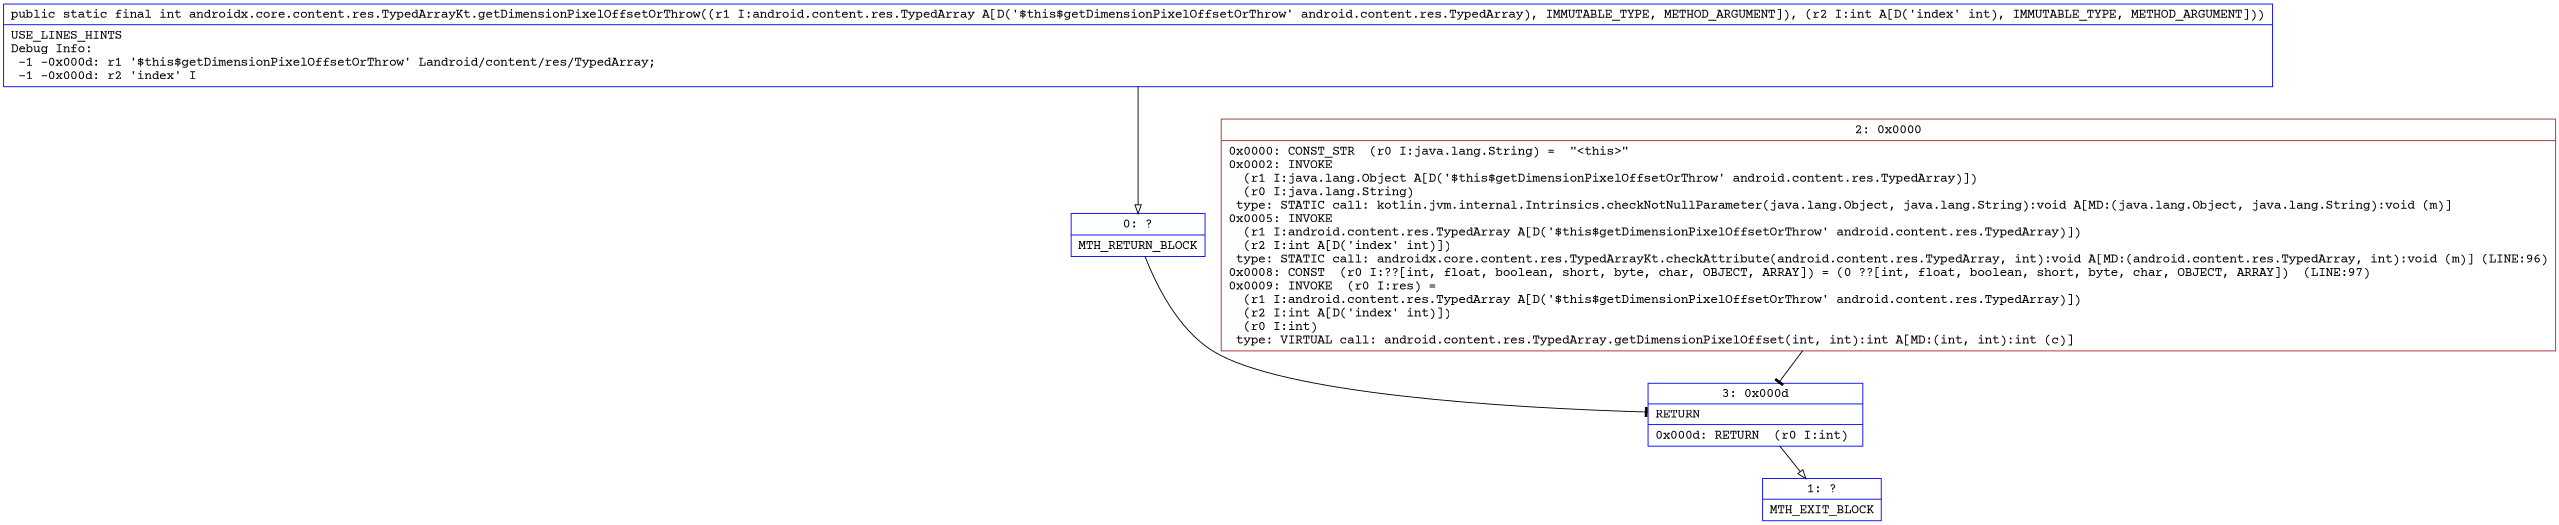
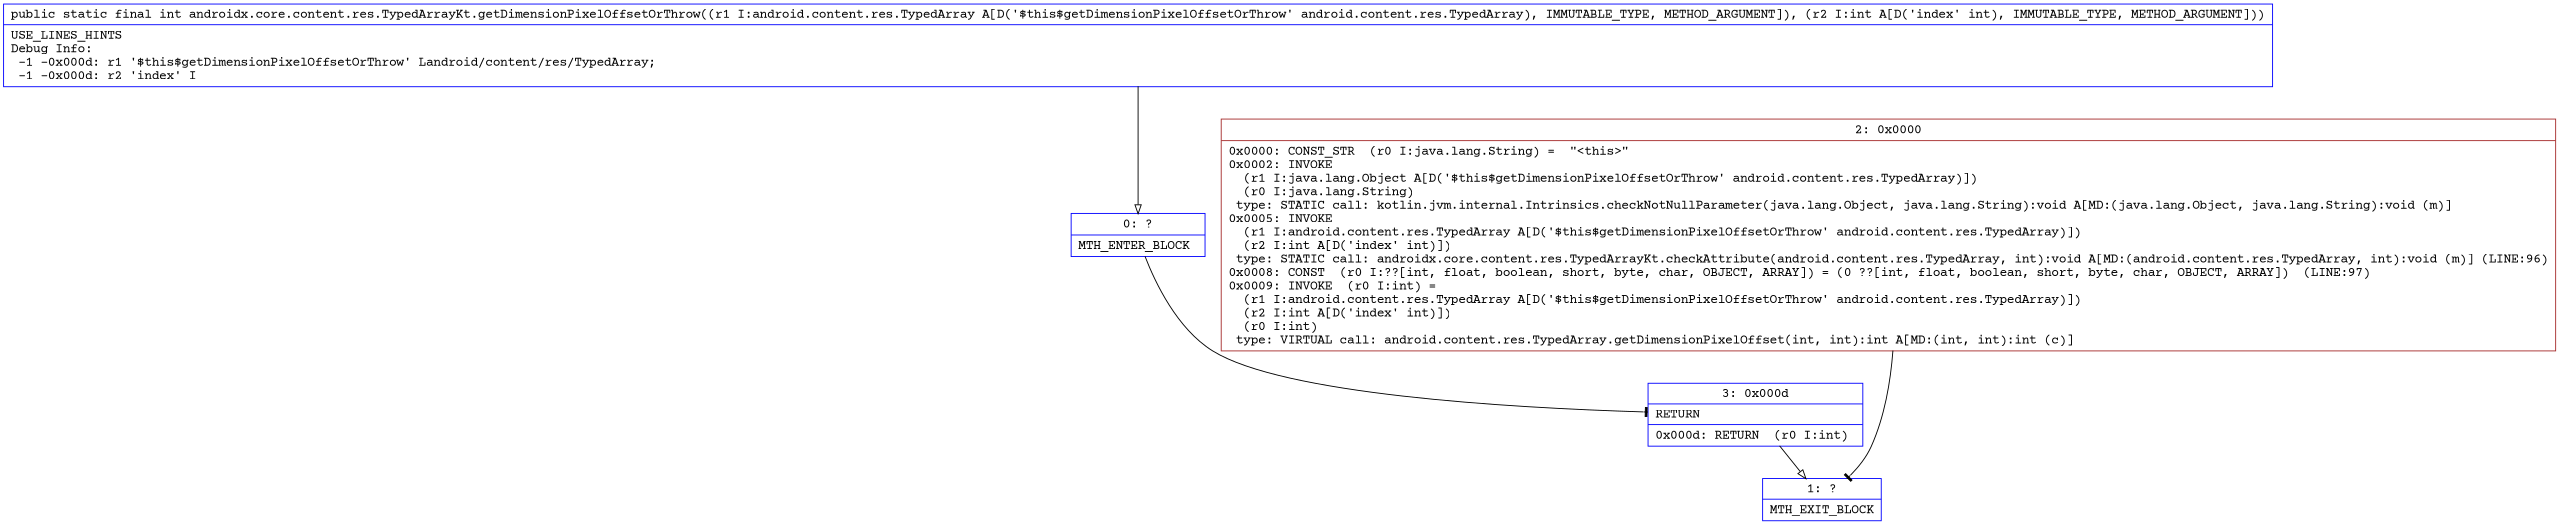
(1138, 245) -> (1134, 245)
(1336, 286) -> (1336, 286)
(1792, 365) -> (1882, 417)
